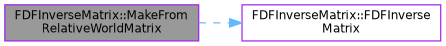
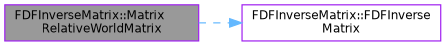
(102, 23) -> (102, 23)
